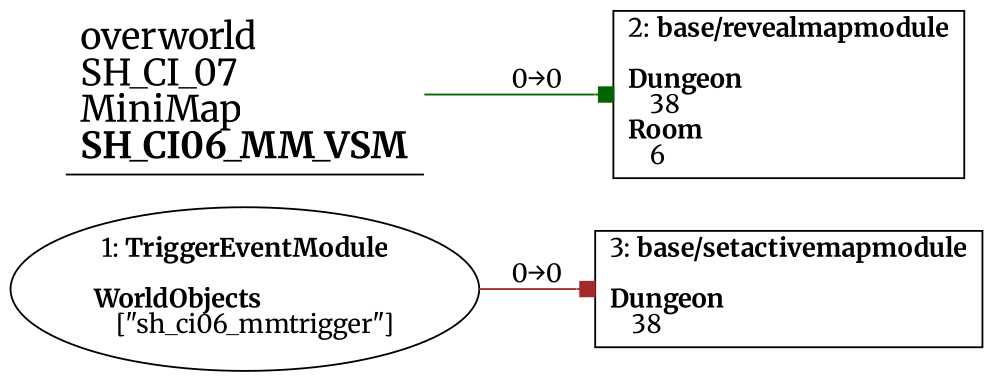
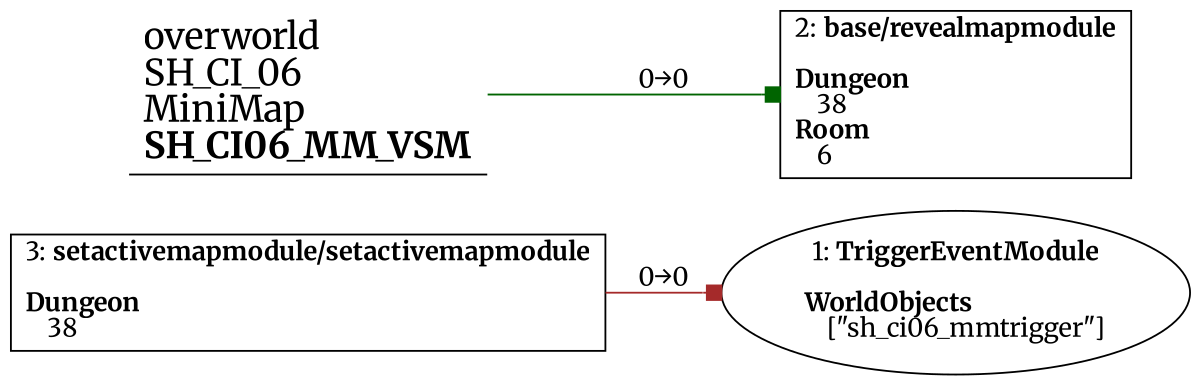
(159, 75) -> (224, 75)
(802, 249) -> (322, 253)
(528, 289) -> (654, 293)
